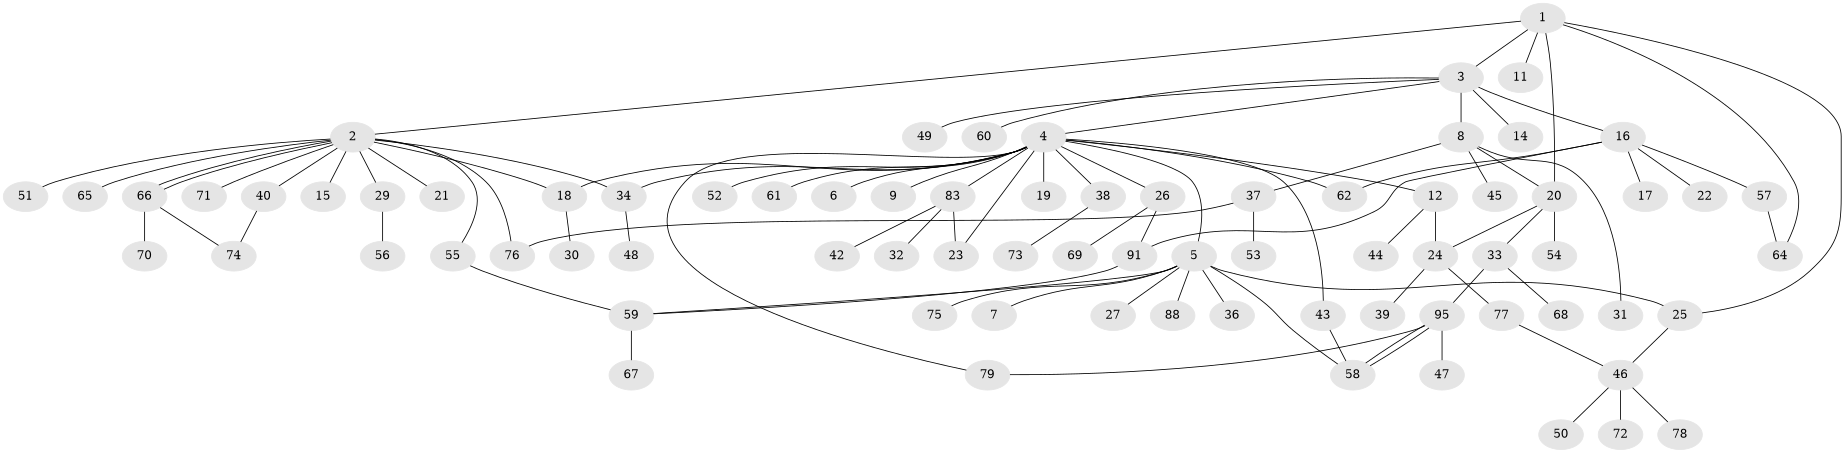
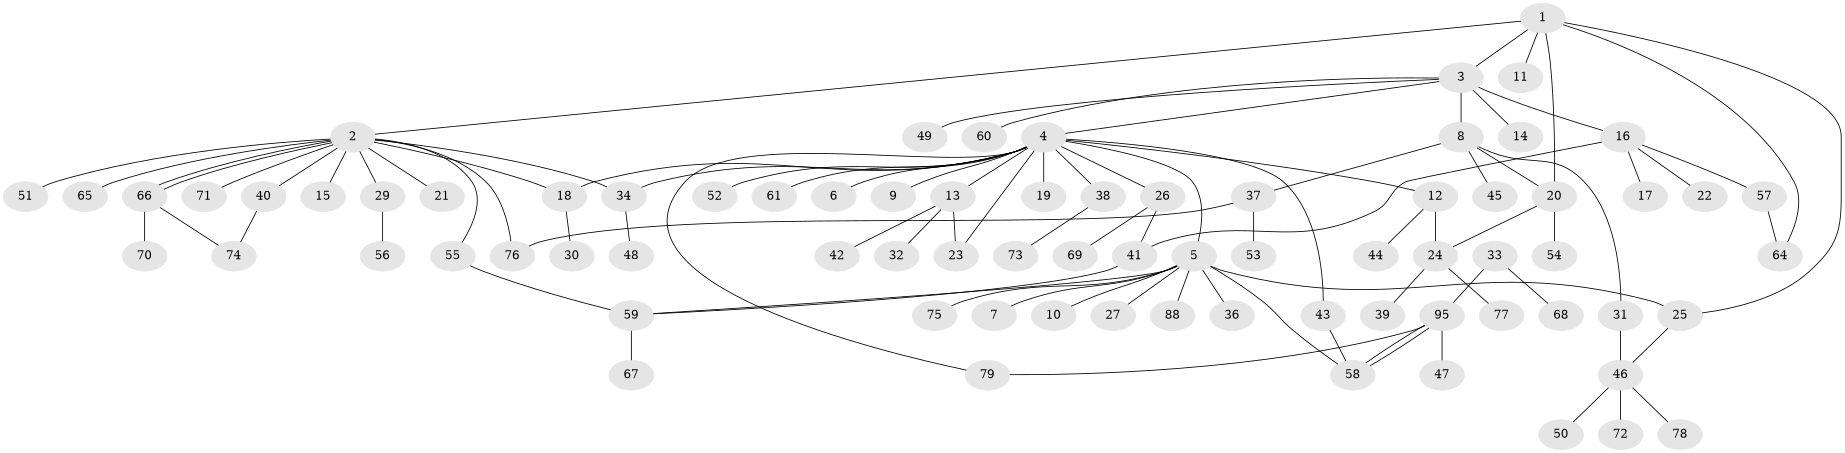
(953, 197) -> (953, 197)
(1345, 197) -> none
(1525, 226) -> none
(1135, 256) -> (1135, 256)
none -> (1054, 316)
(1561, 345) -> (1621, 346)
